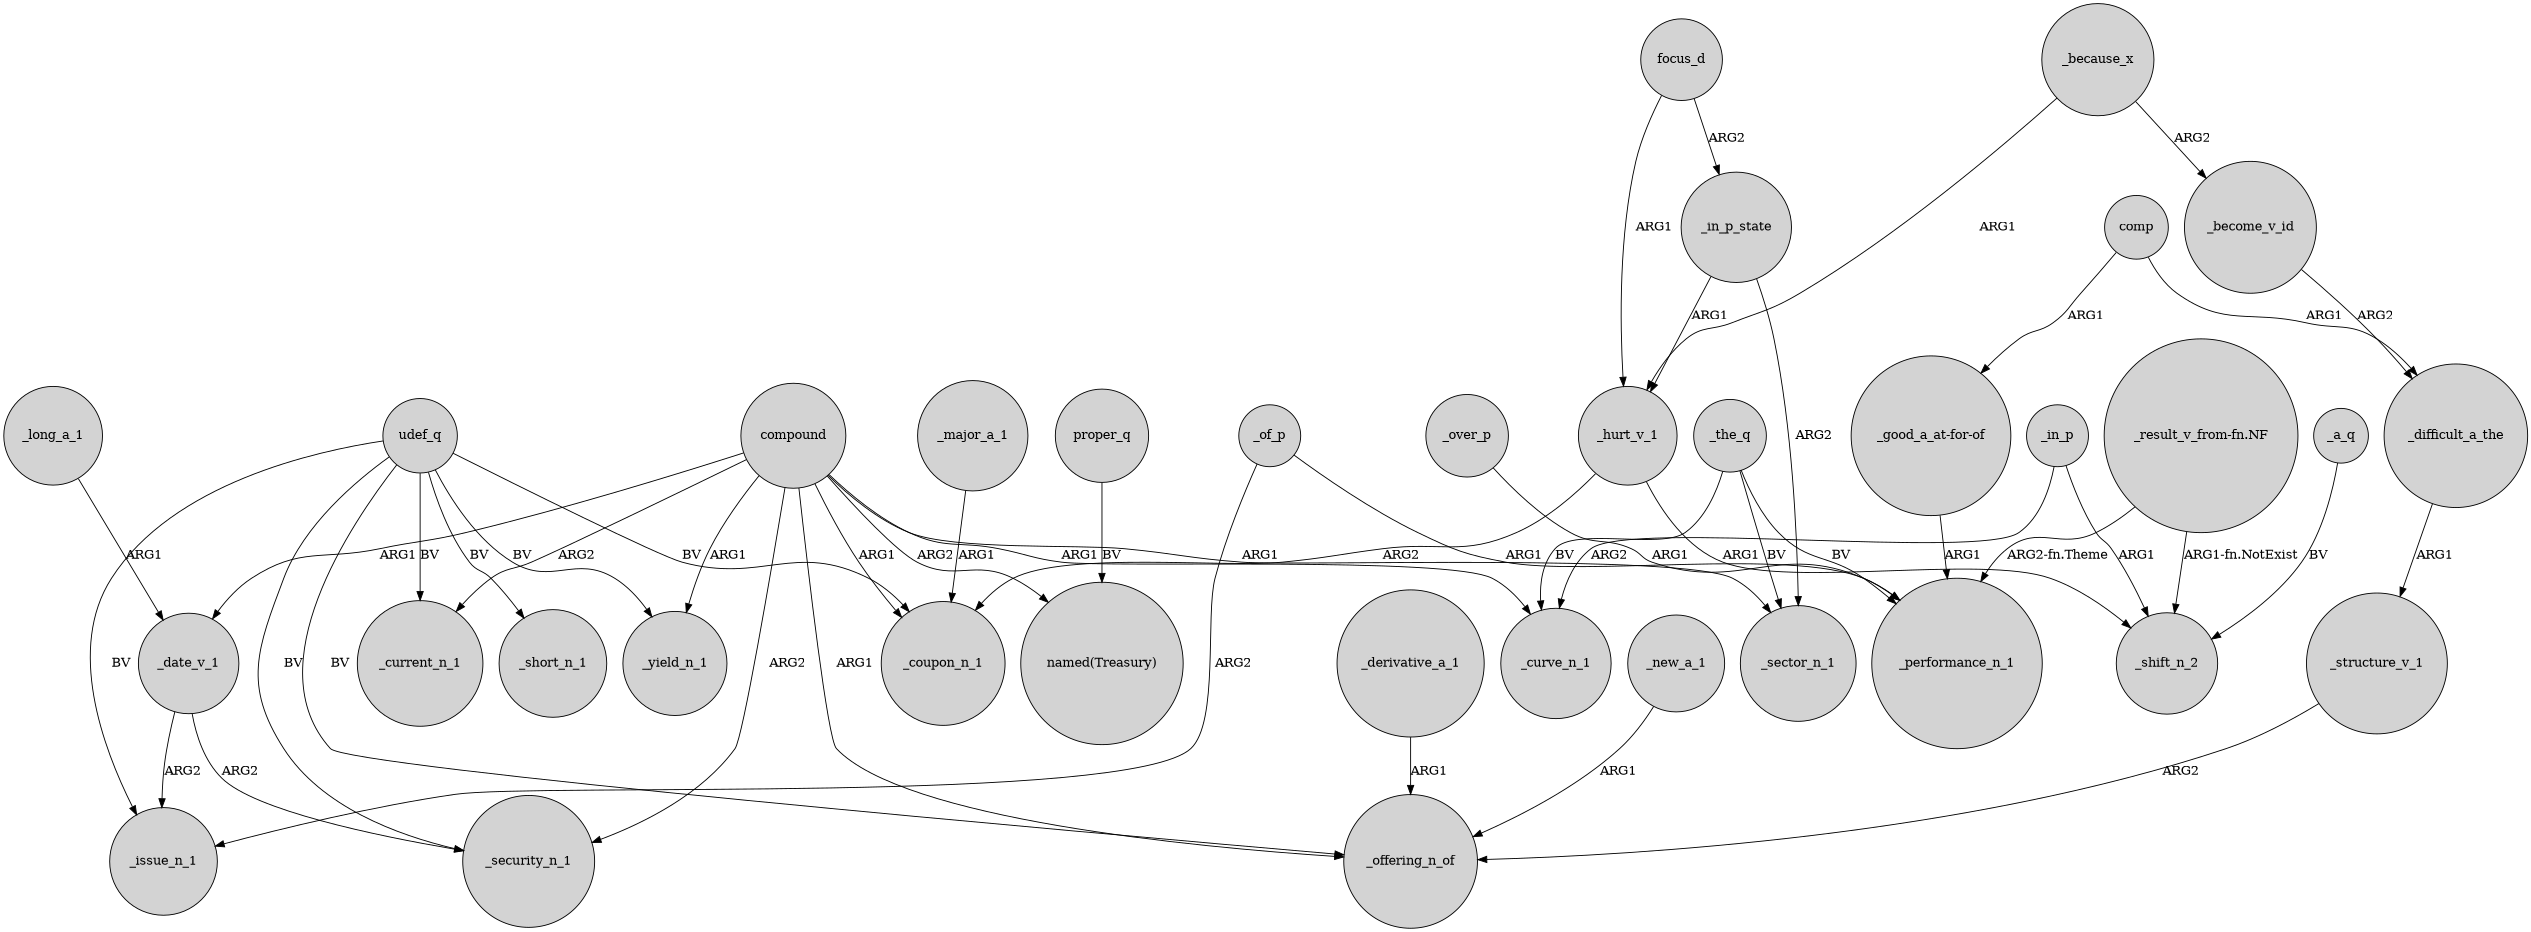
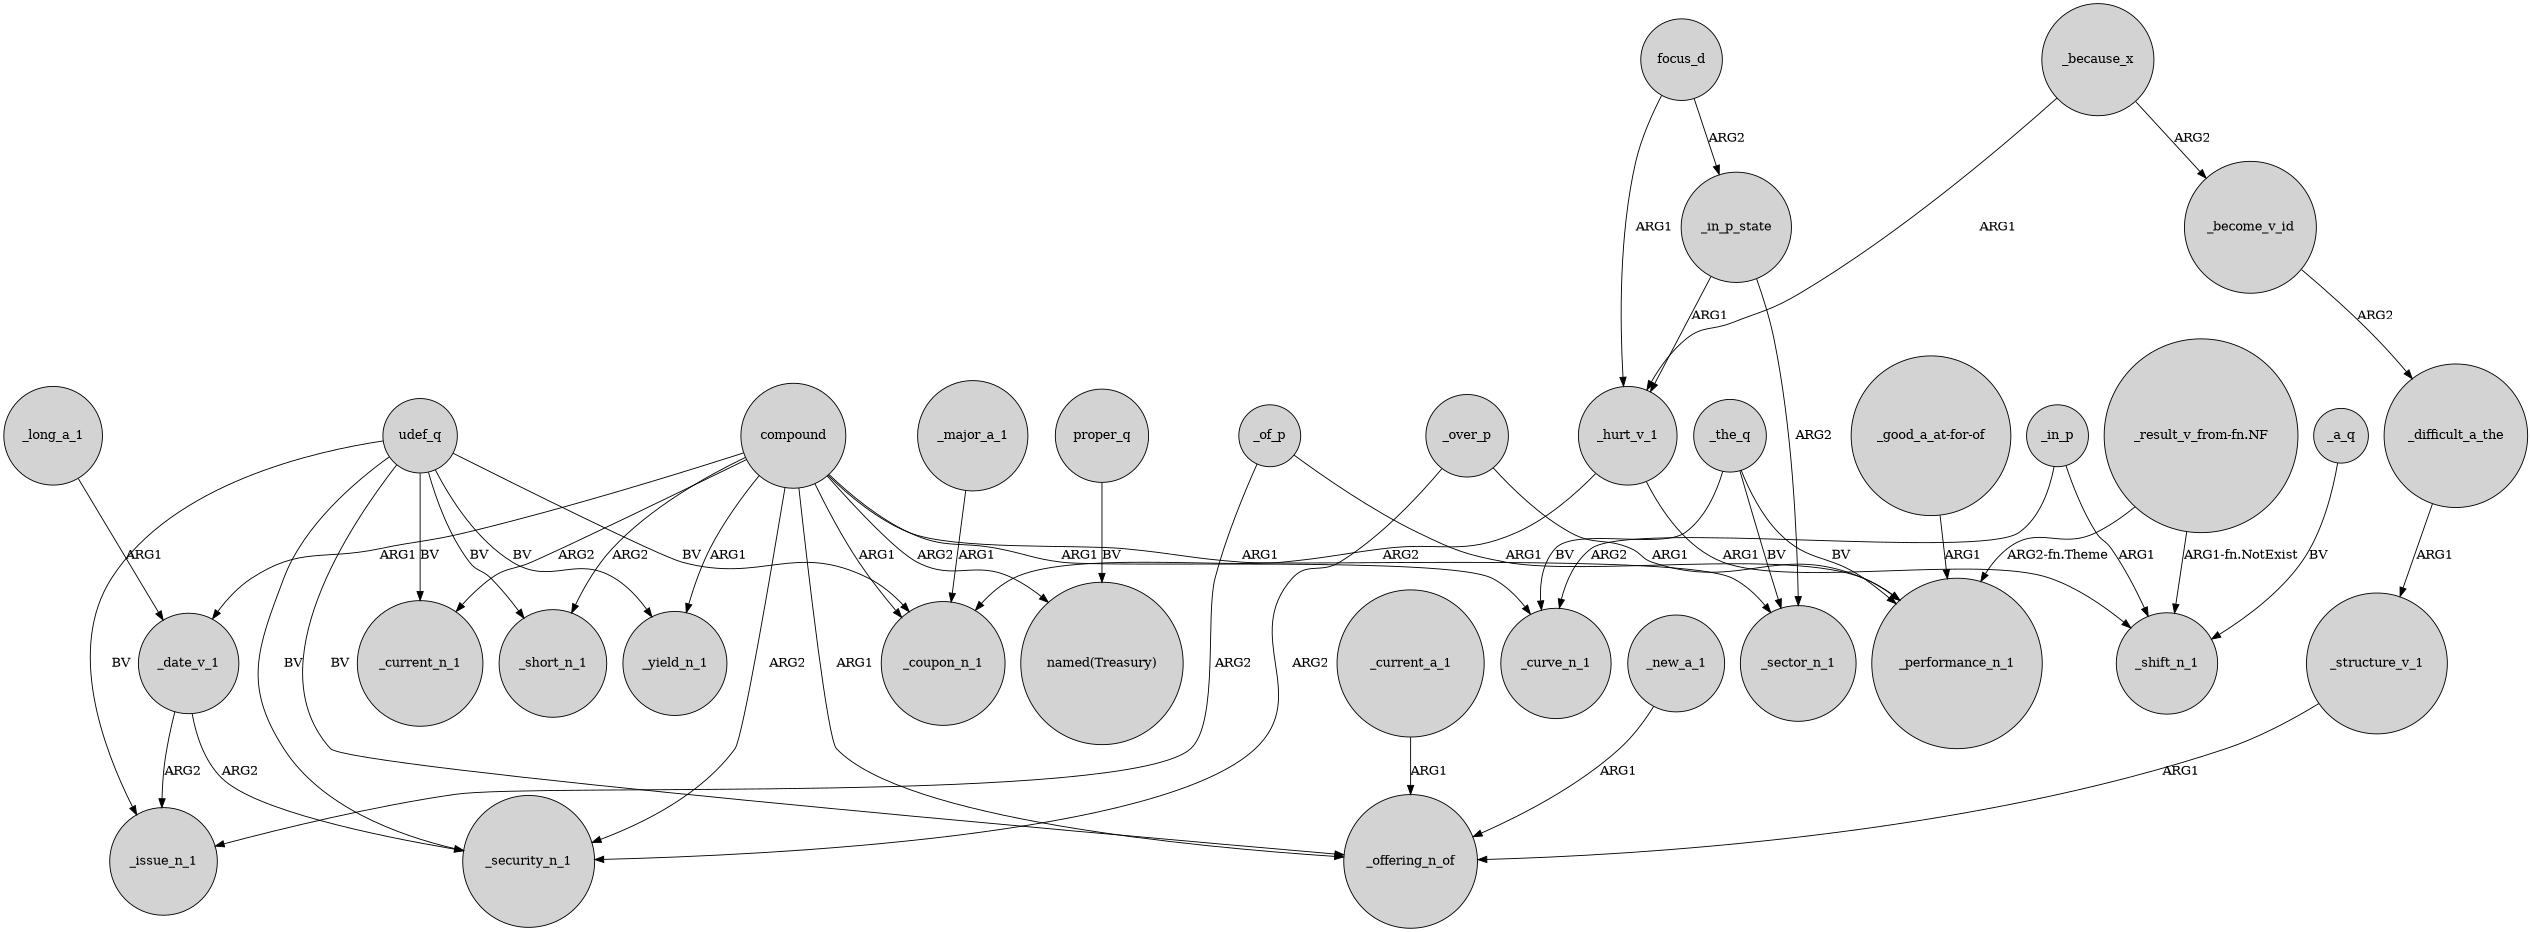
(2136, 227) -> none
none -> (647, 517)
(1411, 663) -> (1411, 663)
(2167, 663) -> (2167, 663)
(2181, 771) -> (2181, 771)
none -> (1120, 806)
